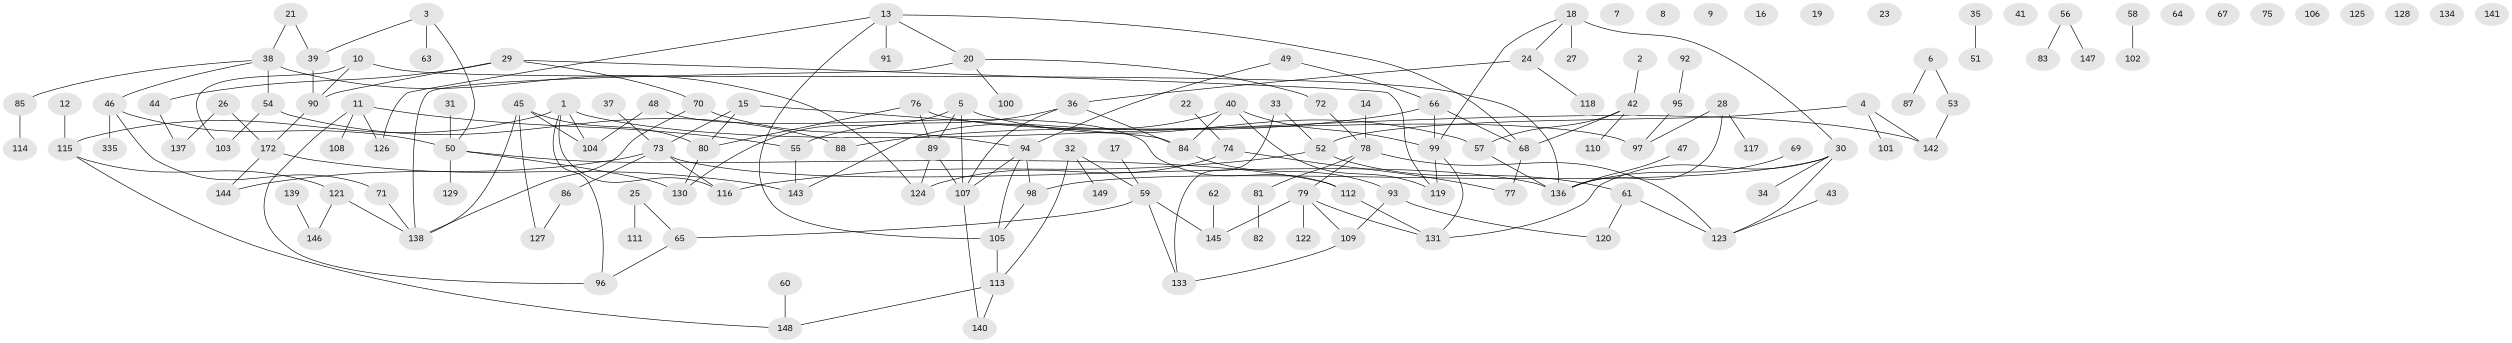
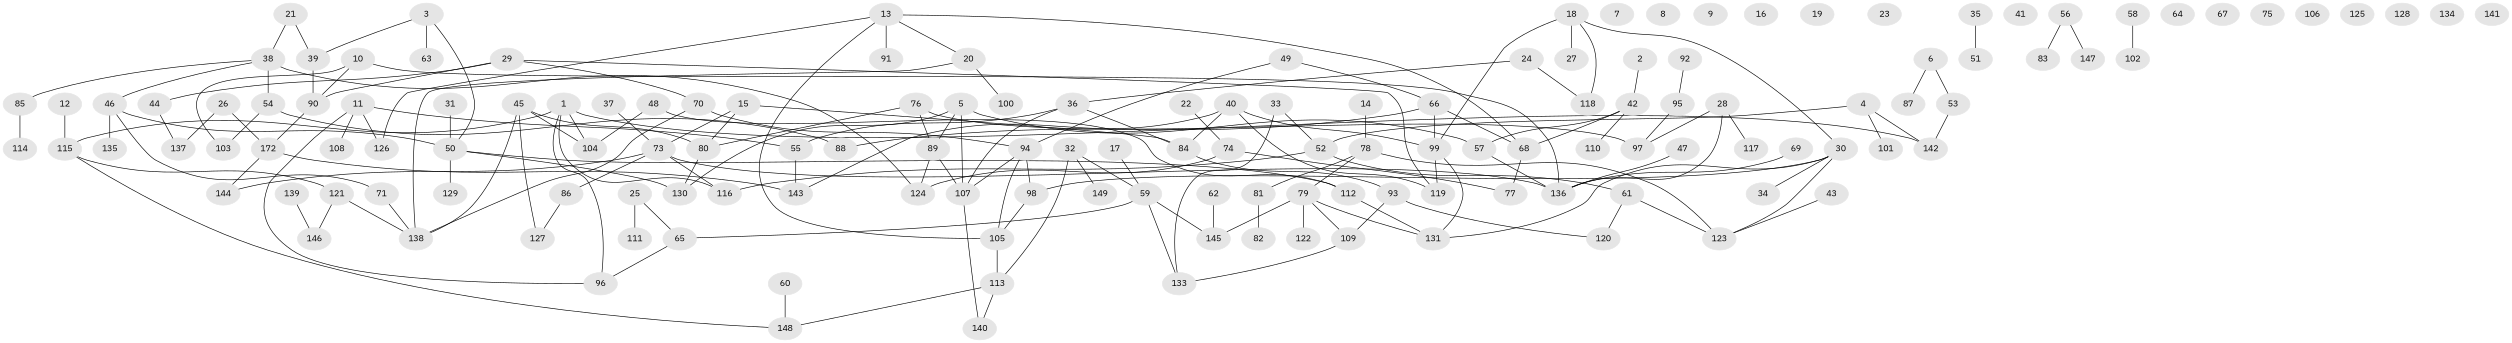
(1549, 37) -> (1596, 57)
(1321, 104) -> none
(110, 149) -> (110, 149)
